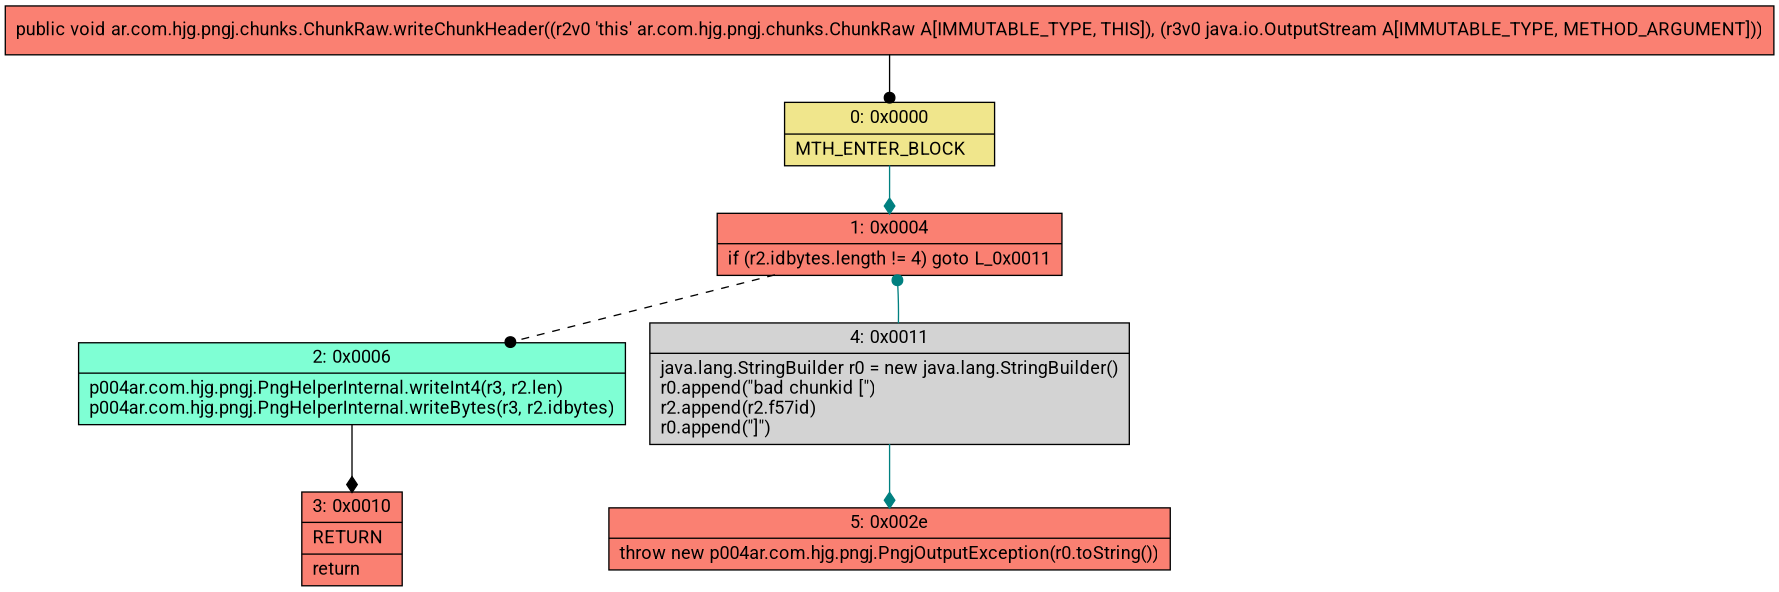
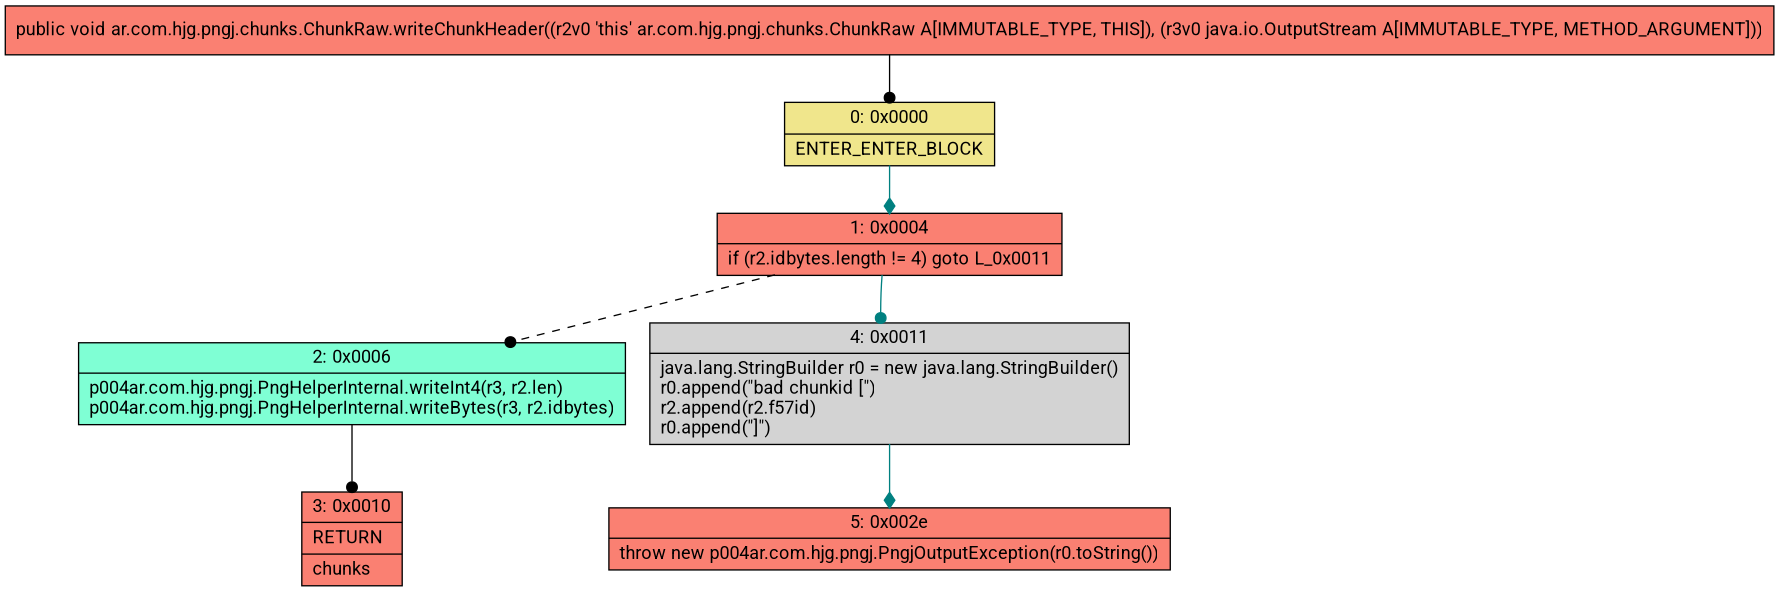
(881, 149) -> (890, 149)
(898, 305) -> (881, 294)
(352, 453) -> (352, 453)
(337, 569) -> (342, 569)
